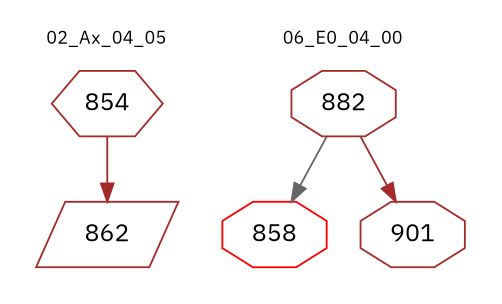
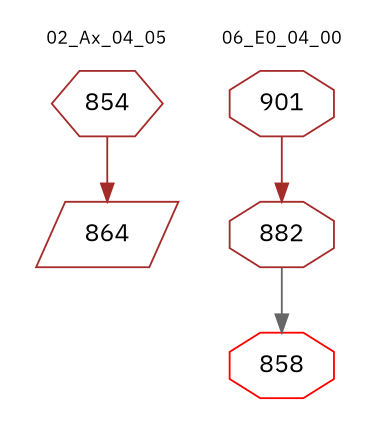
(374, 161) -> (282, 160)
(107, 235) -> (107, 235)
